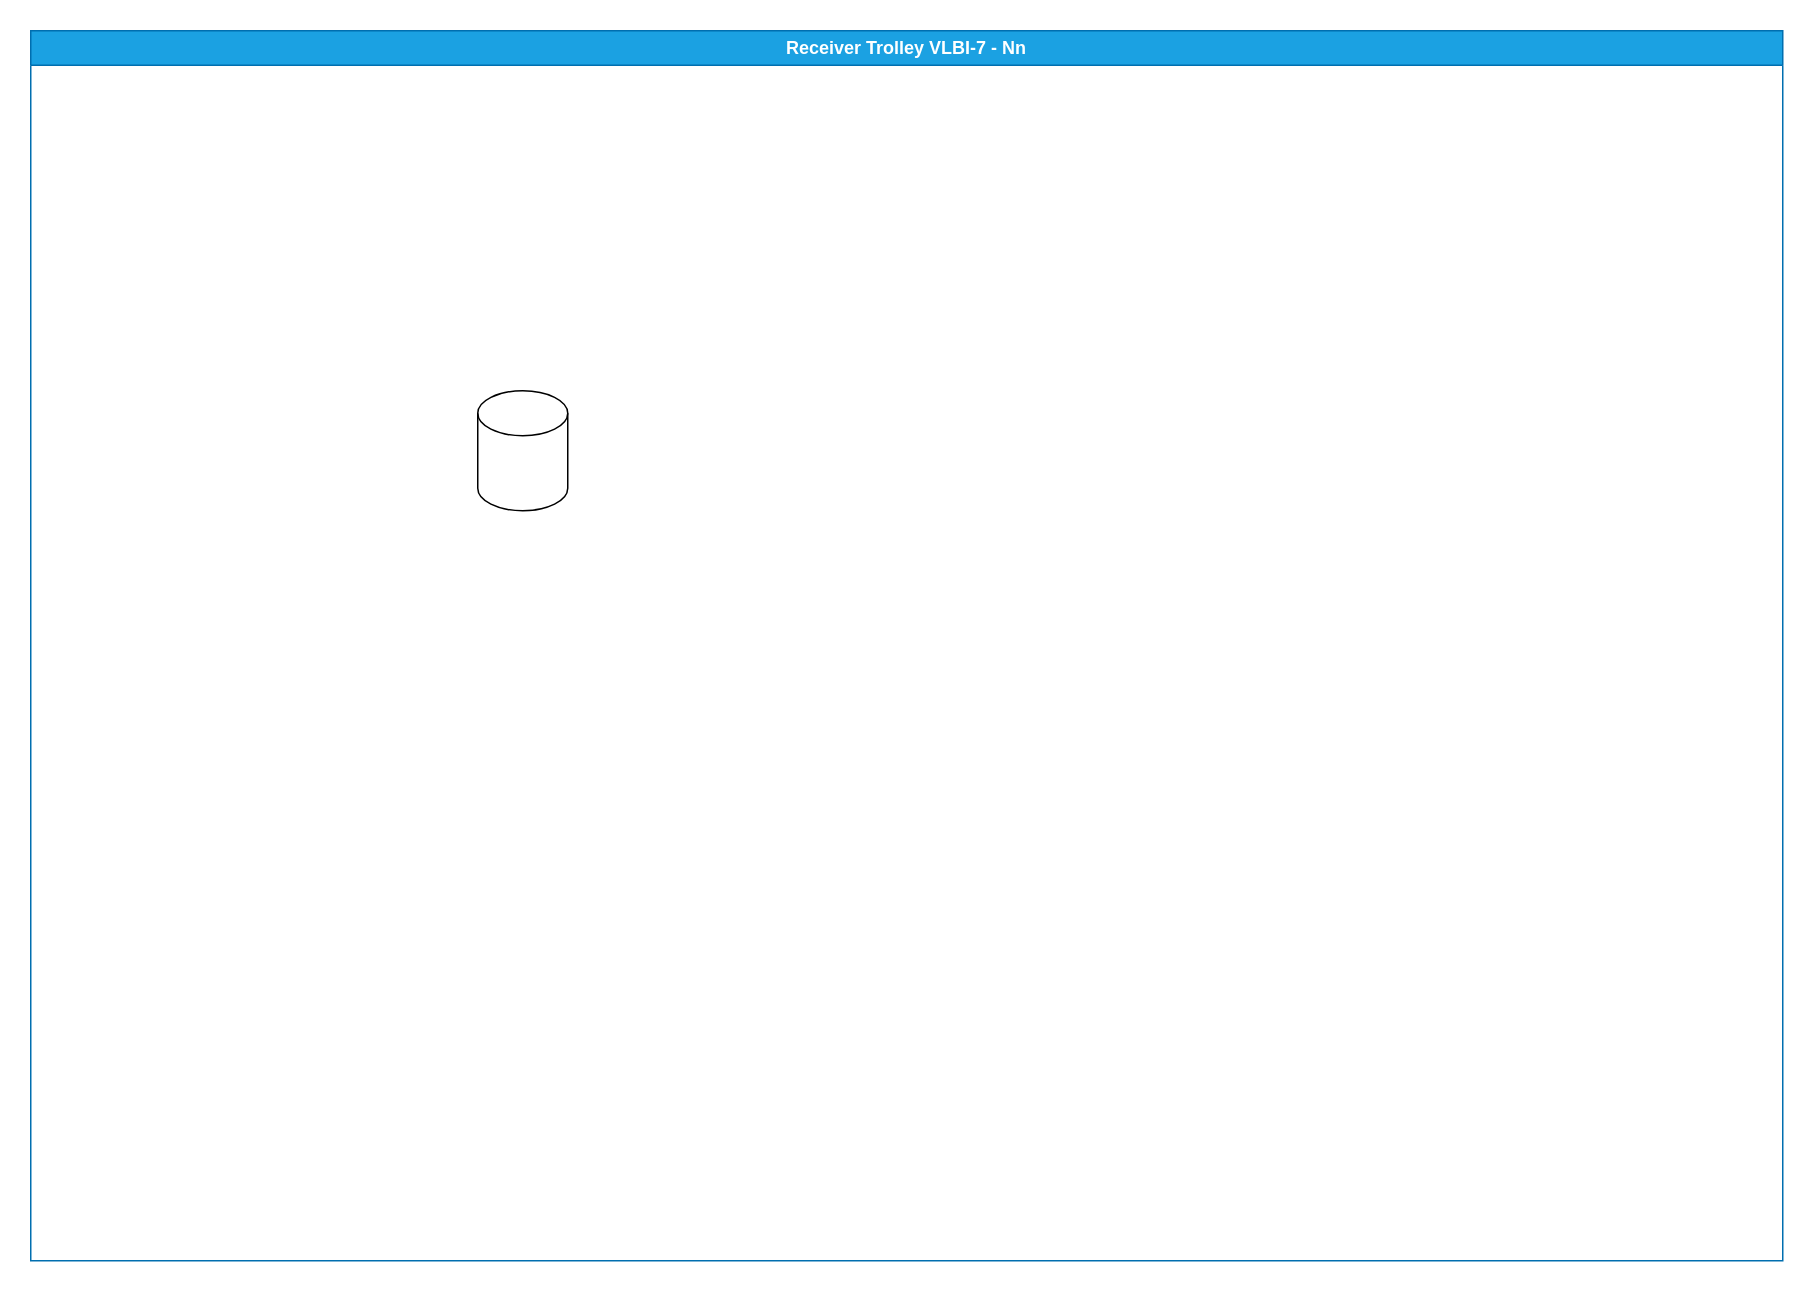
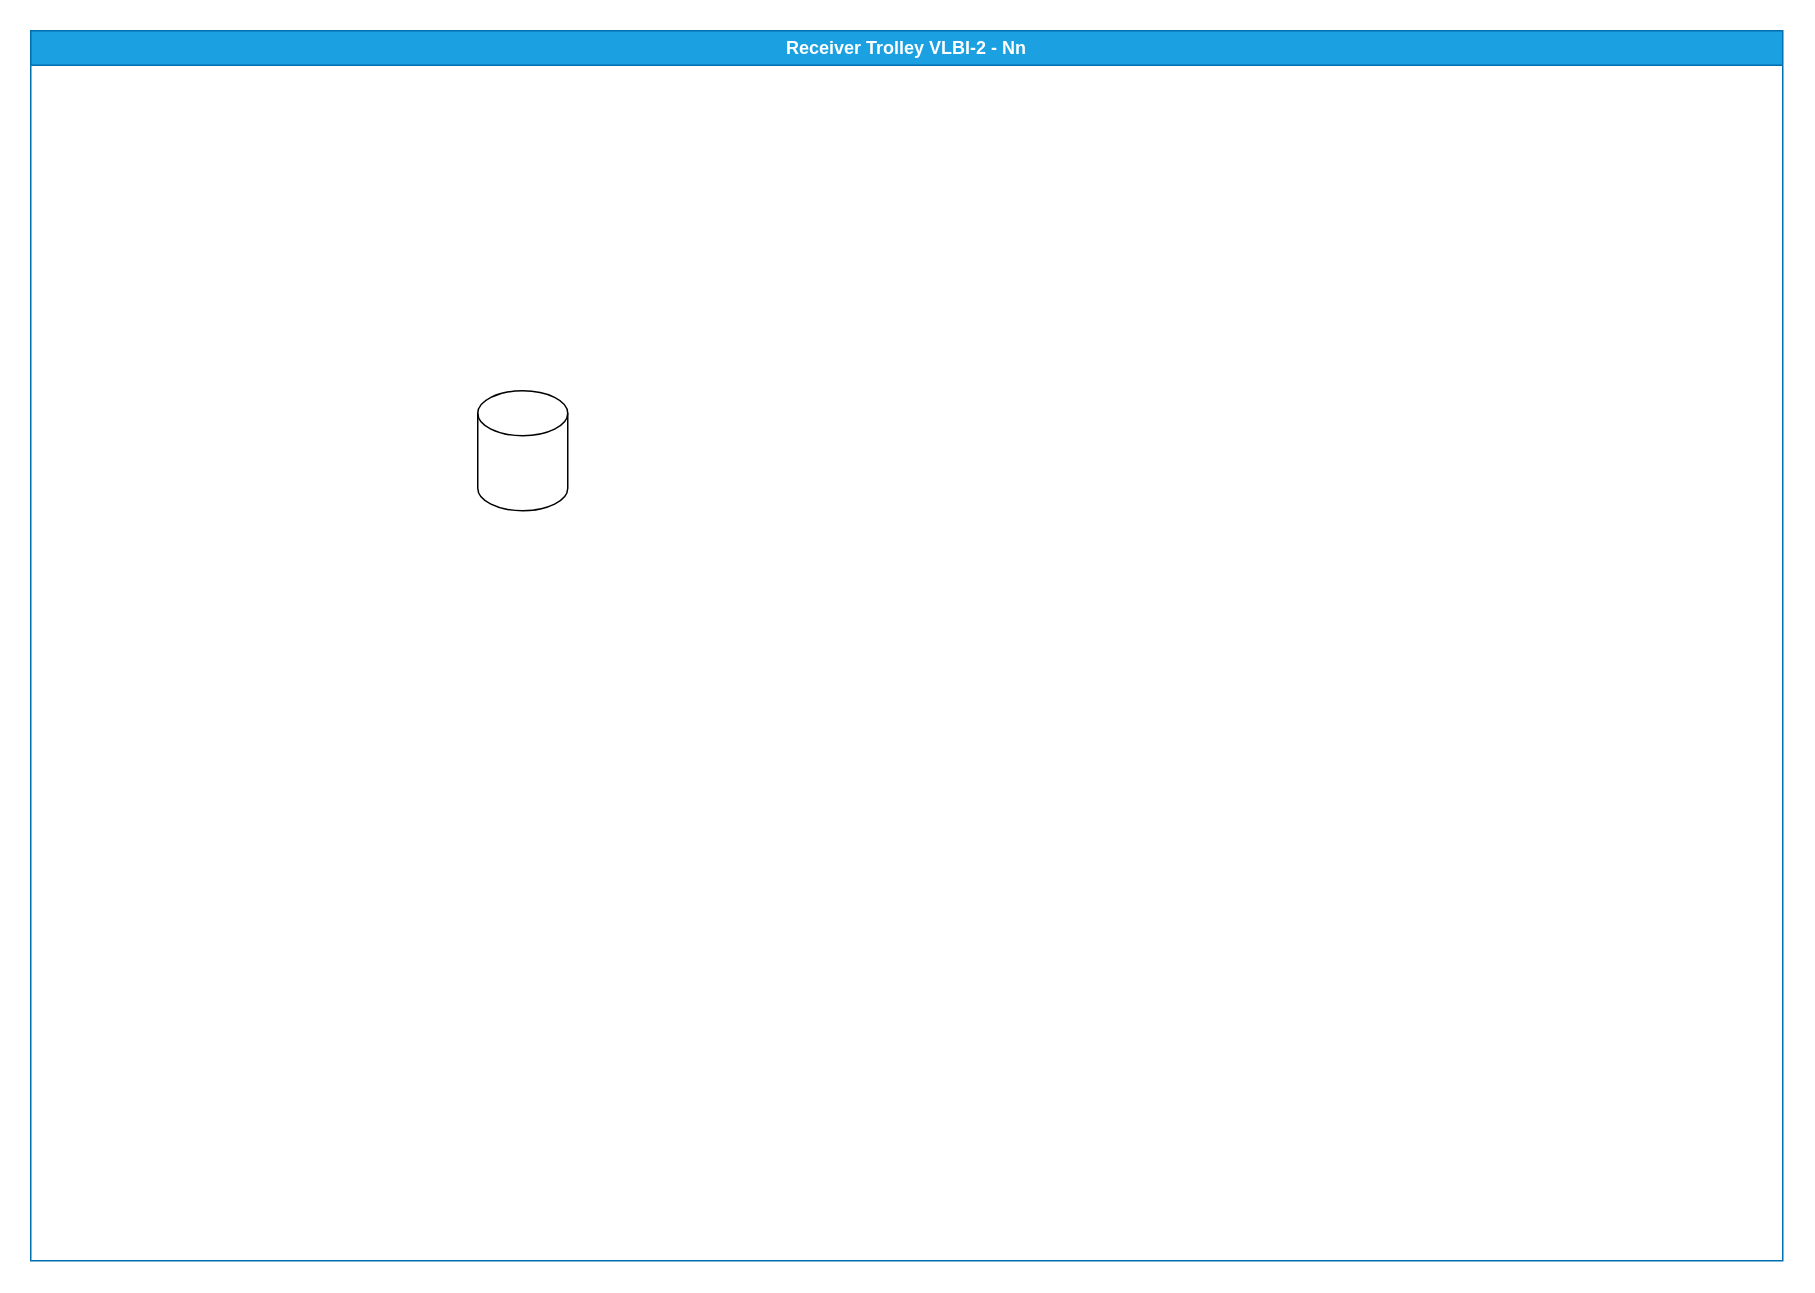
(907, 49) -> (907, 49)
